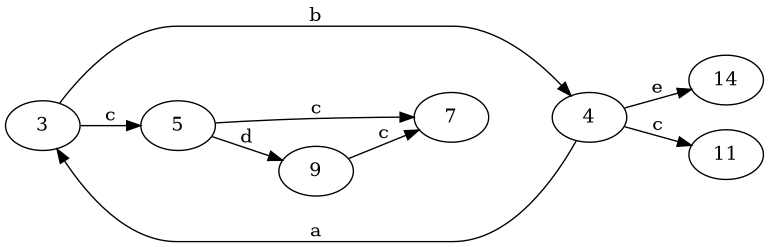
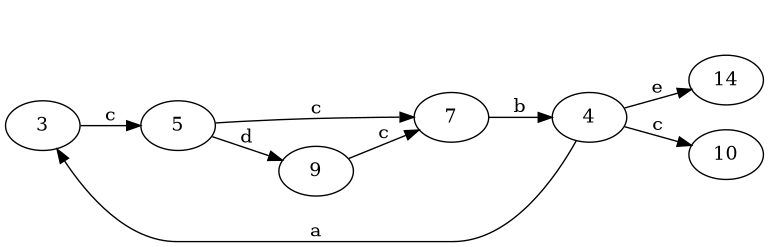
(306, 26) -> (513, 117)
(726, 155) -> (726, 155)
